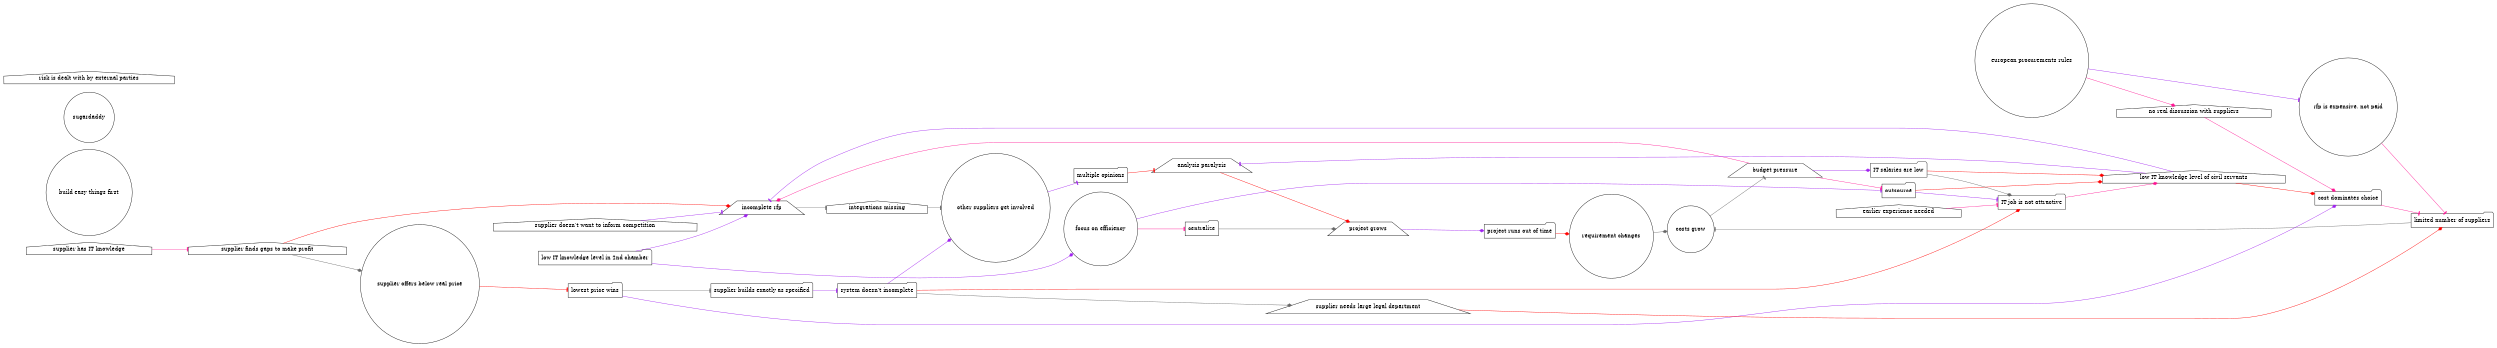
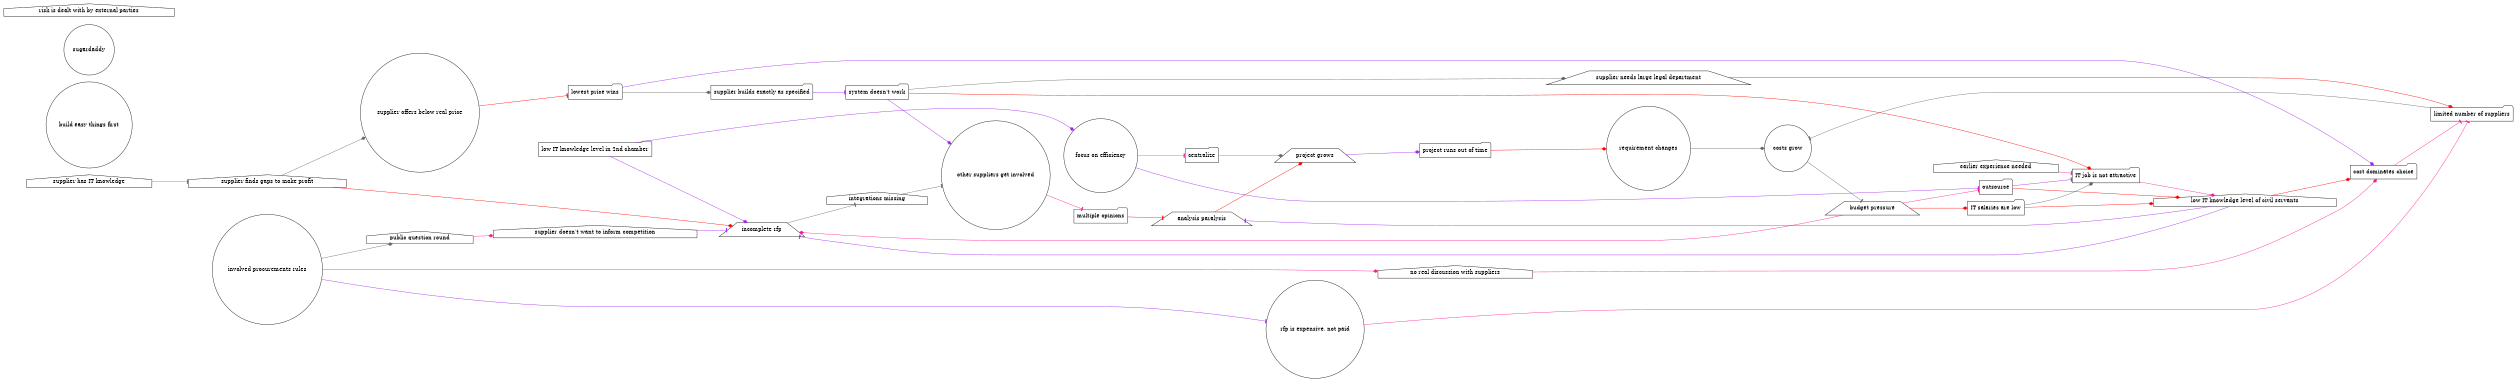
(2032, 61) -> (267, 269)
(1839, 170) -> (1936, 208)
(1062, 188) -> (1064, 202)
none -> (420, 238)
(665, 291) -> (664, 92)
(877, 291) -> (877, 92)
